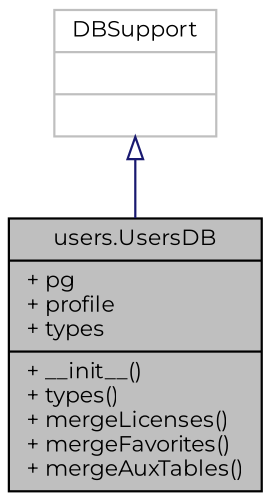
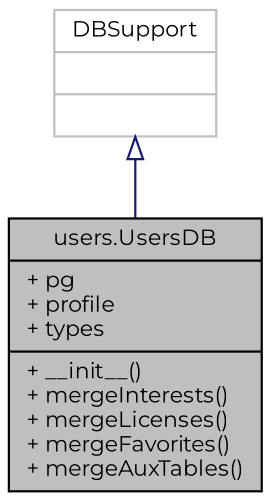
(73, 396) -> (128, 396)
